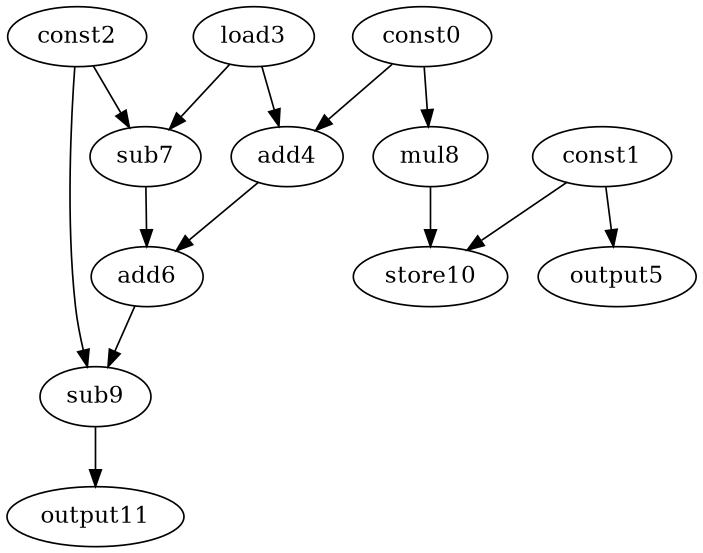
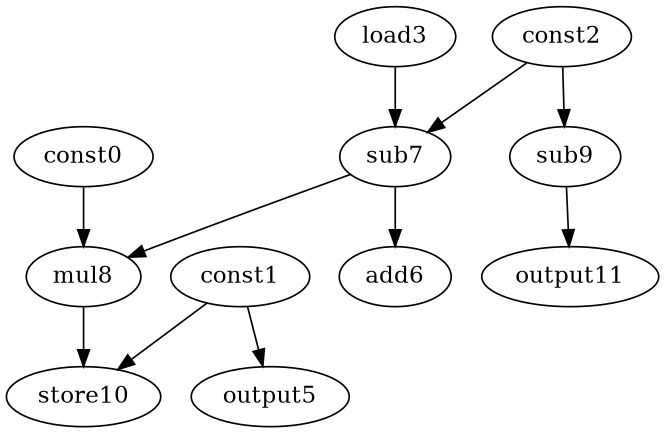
(287, 157) -> none
none -> (247, 212)
(125, 329) -> none
